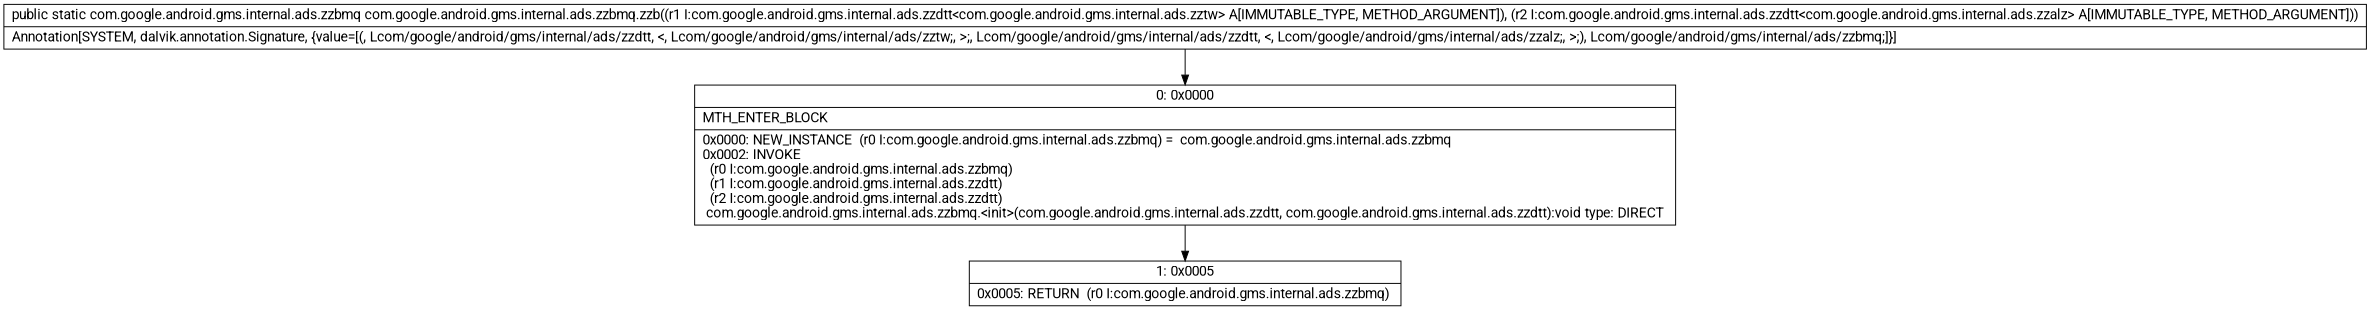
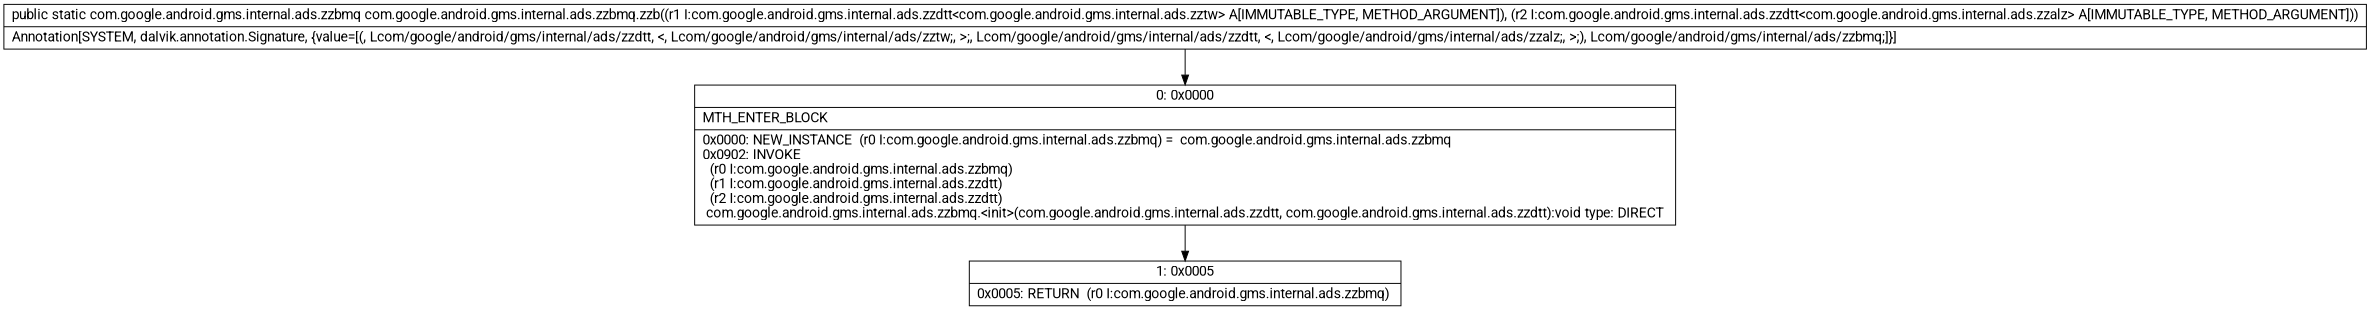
(755, 155) -> (755, 155)
